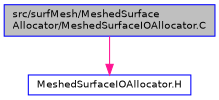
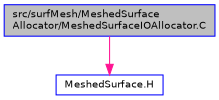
(110, 85) -> (110, 85)
